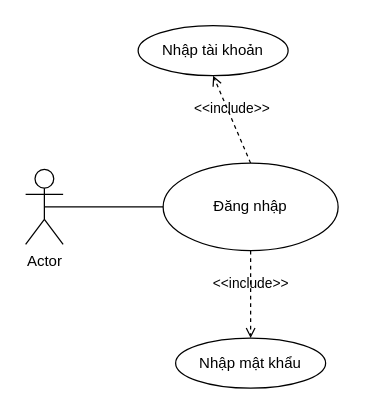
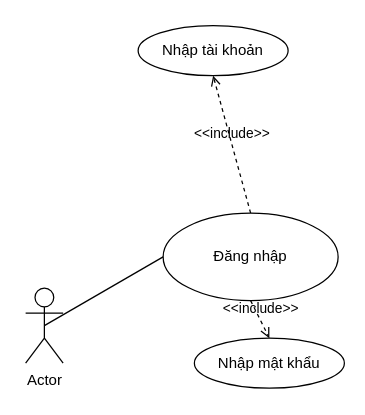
(44, 207) -> (44, 326)
(251, 207) -> (251, 257)
(251, 363) -> (269, 363)
